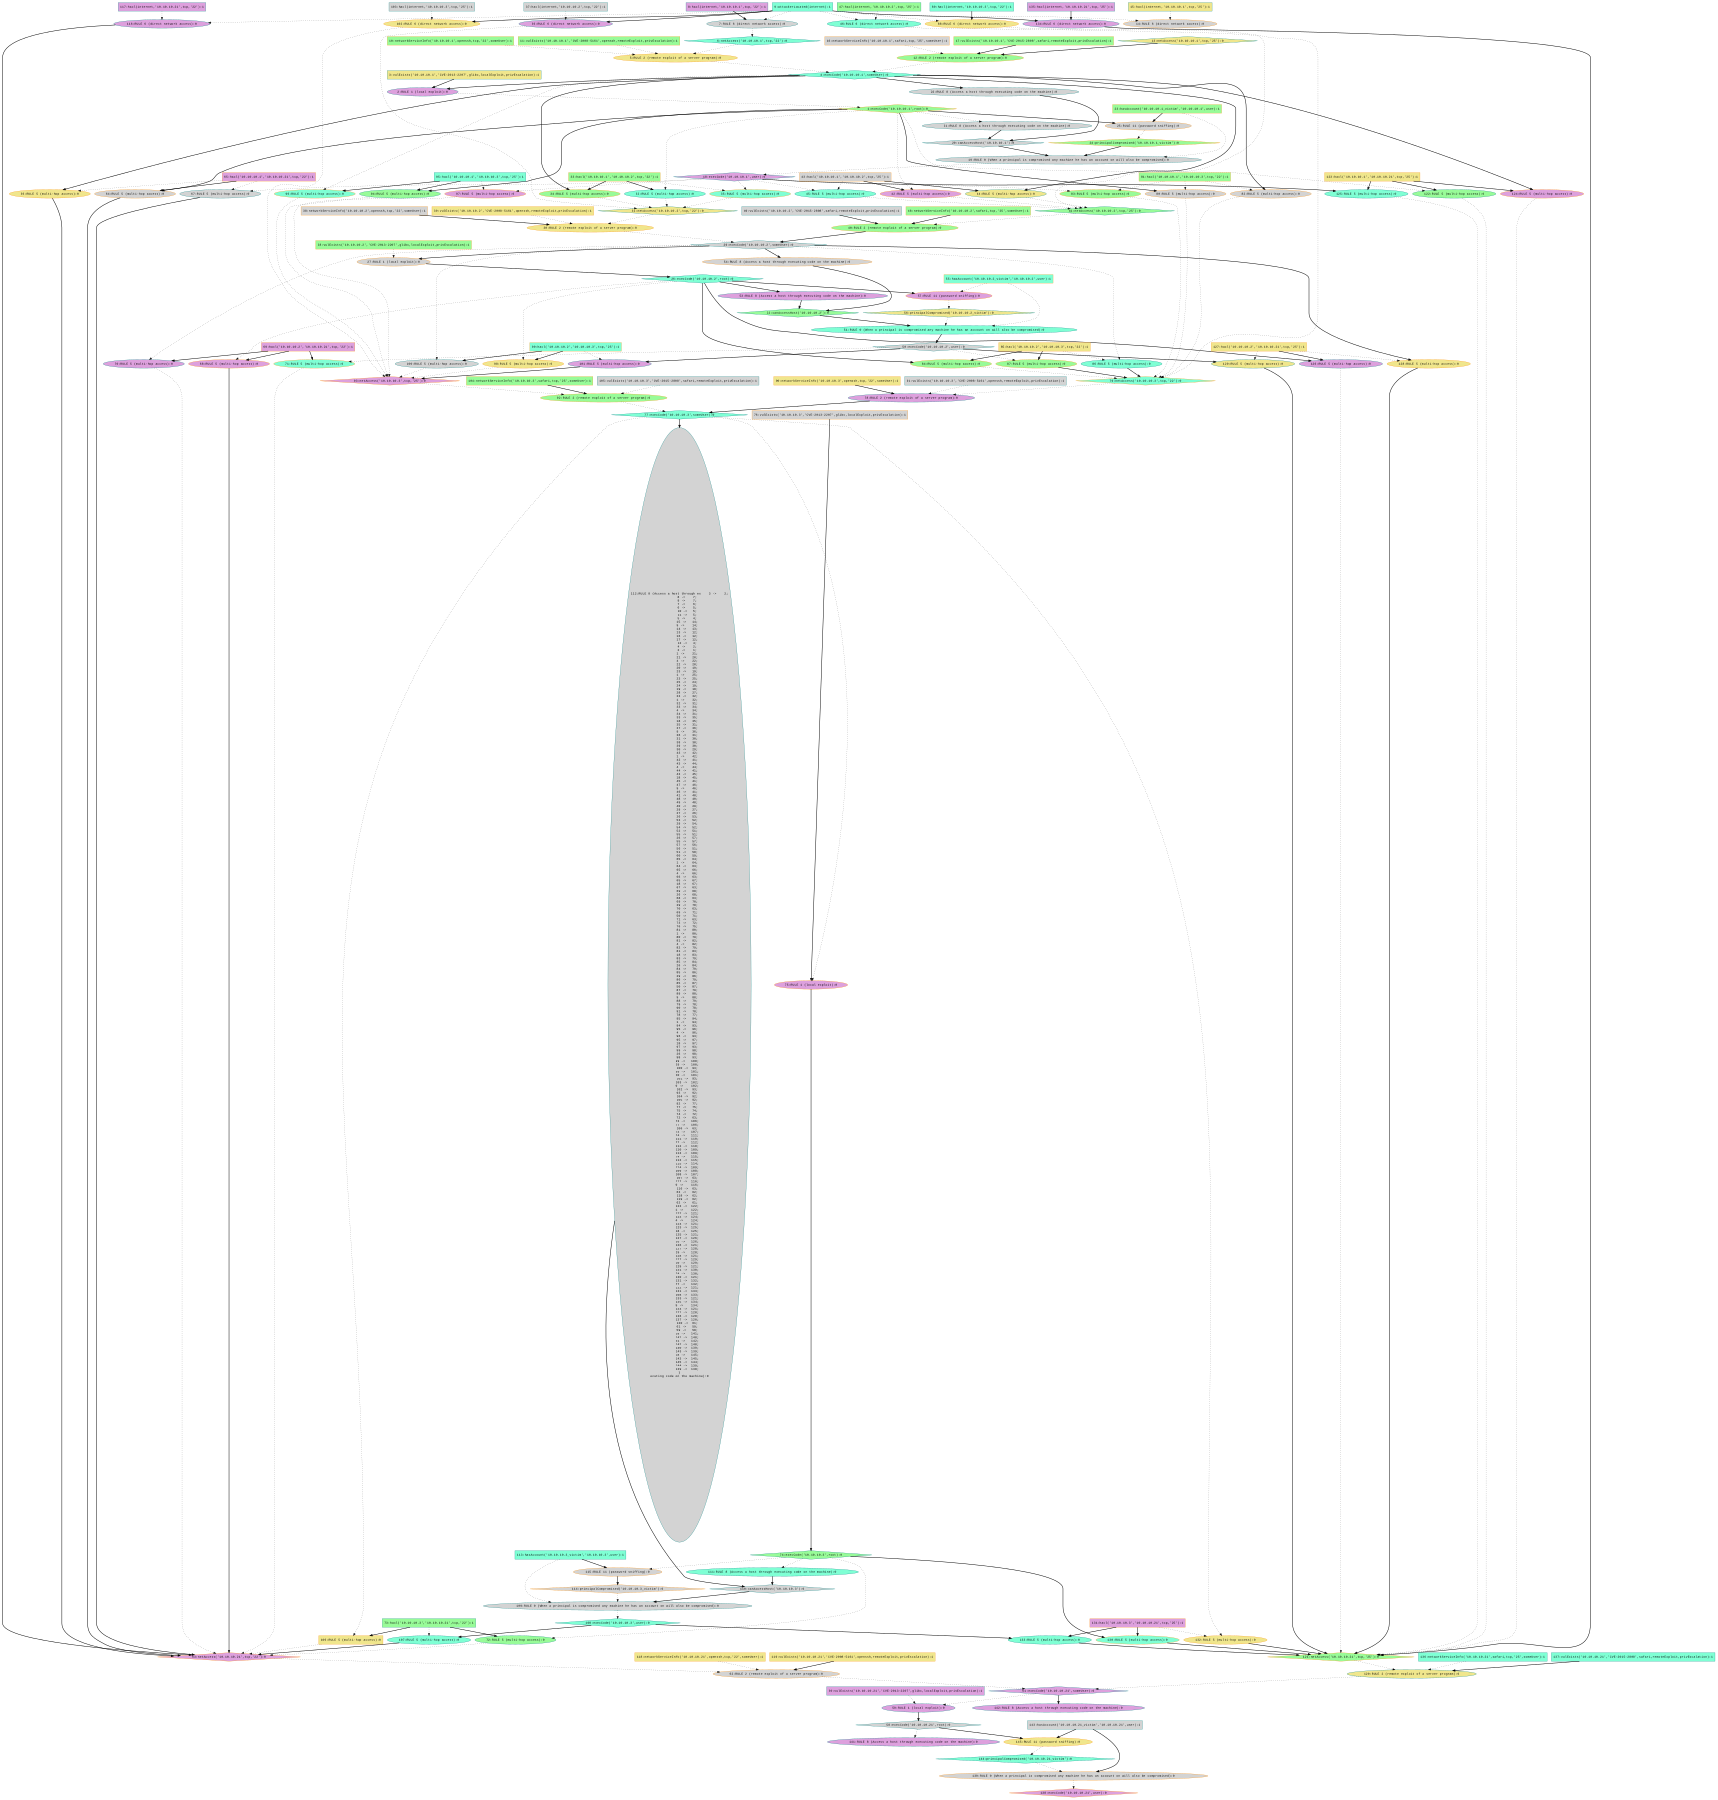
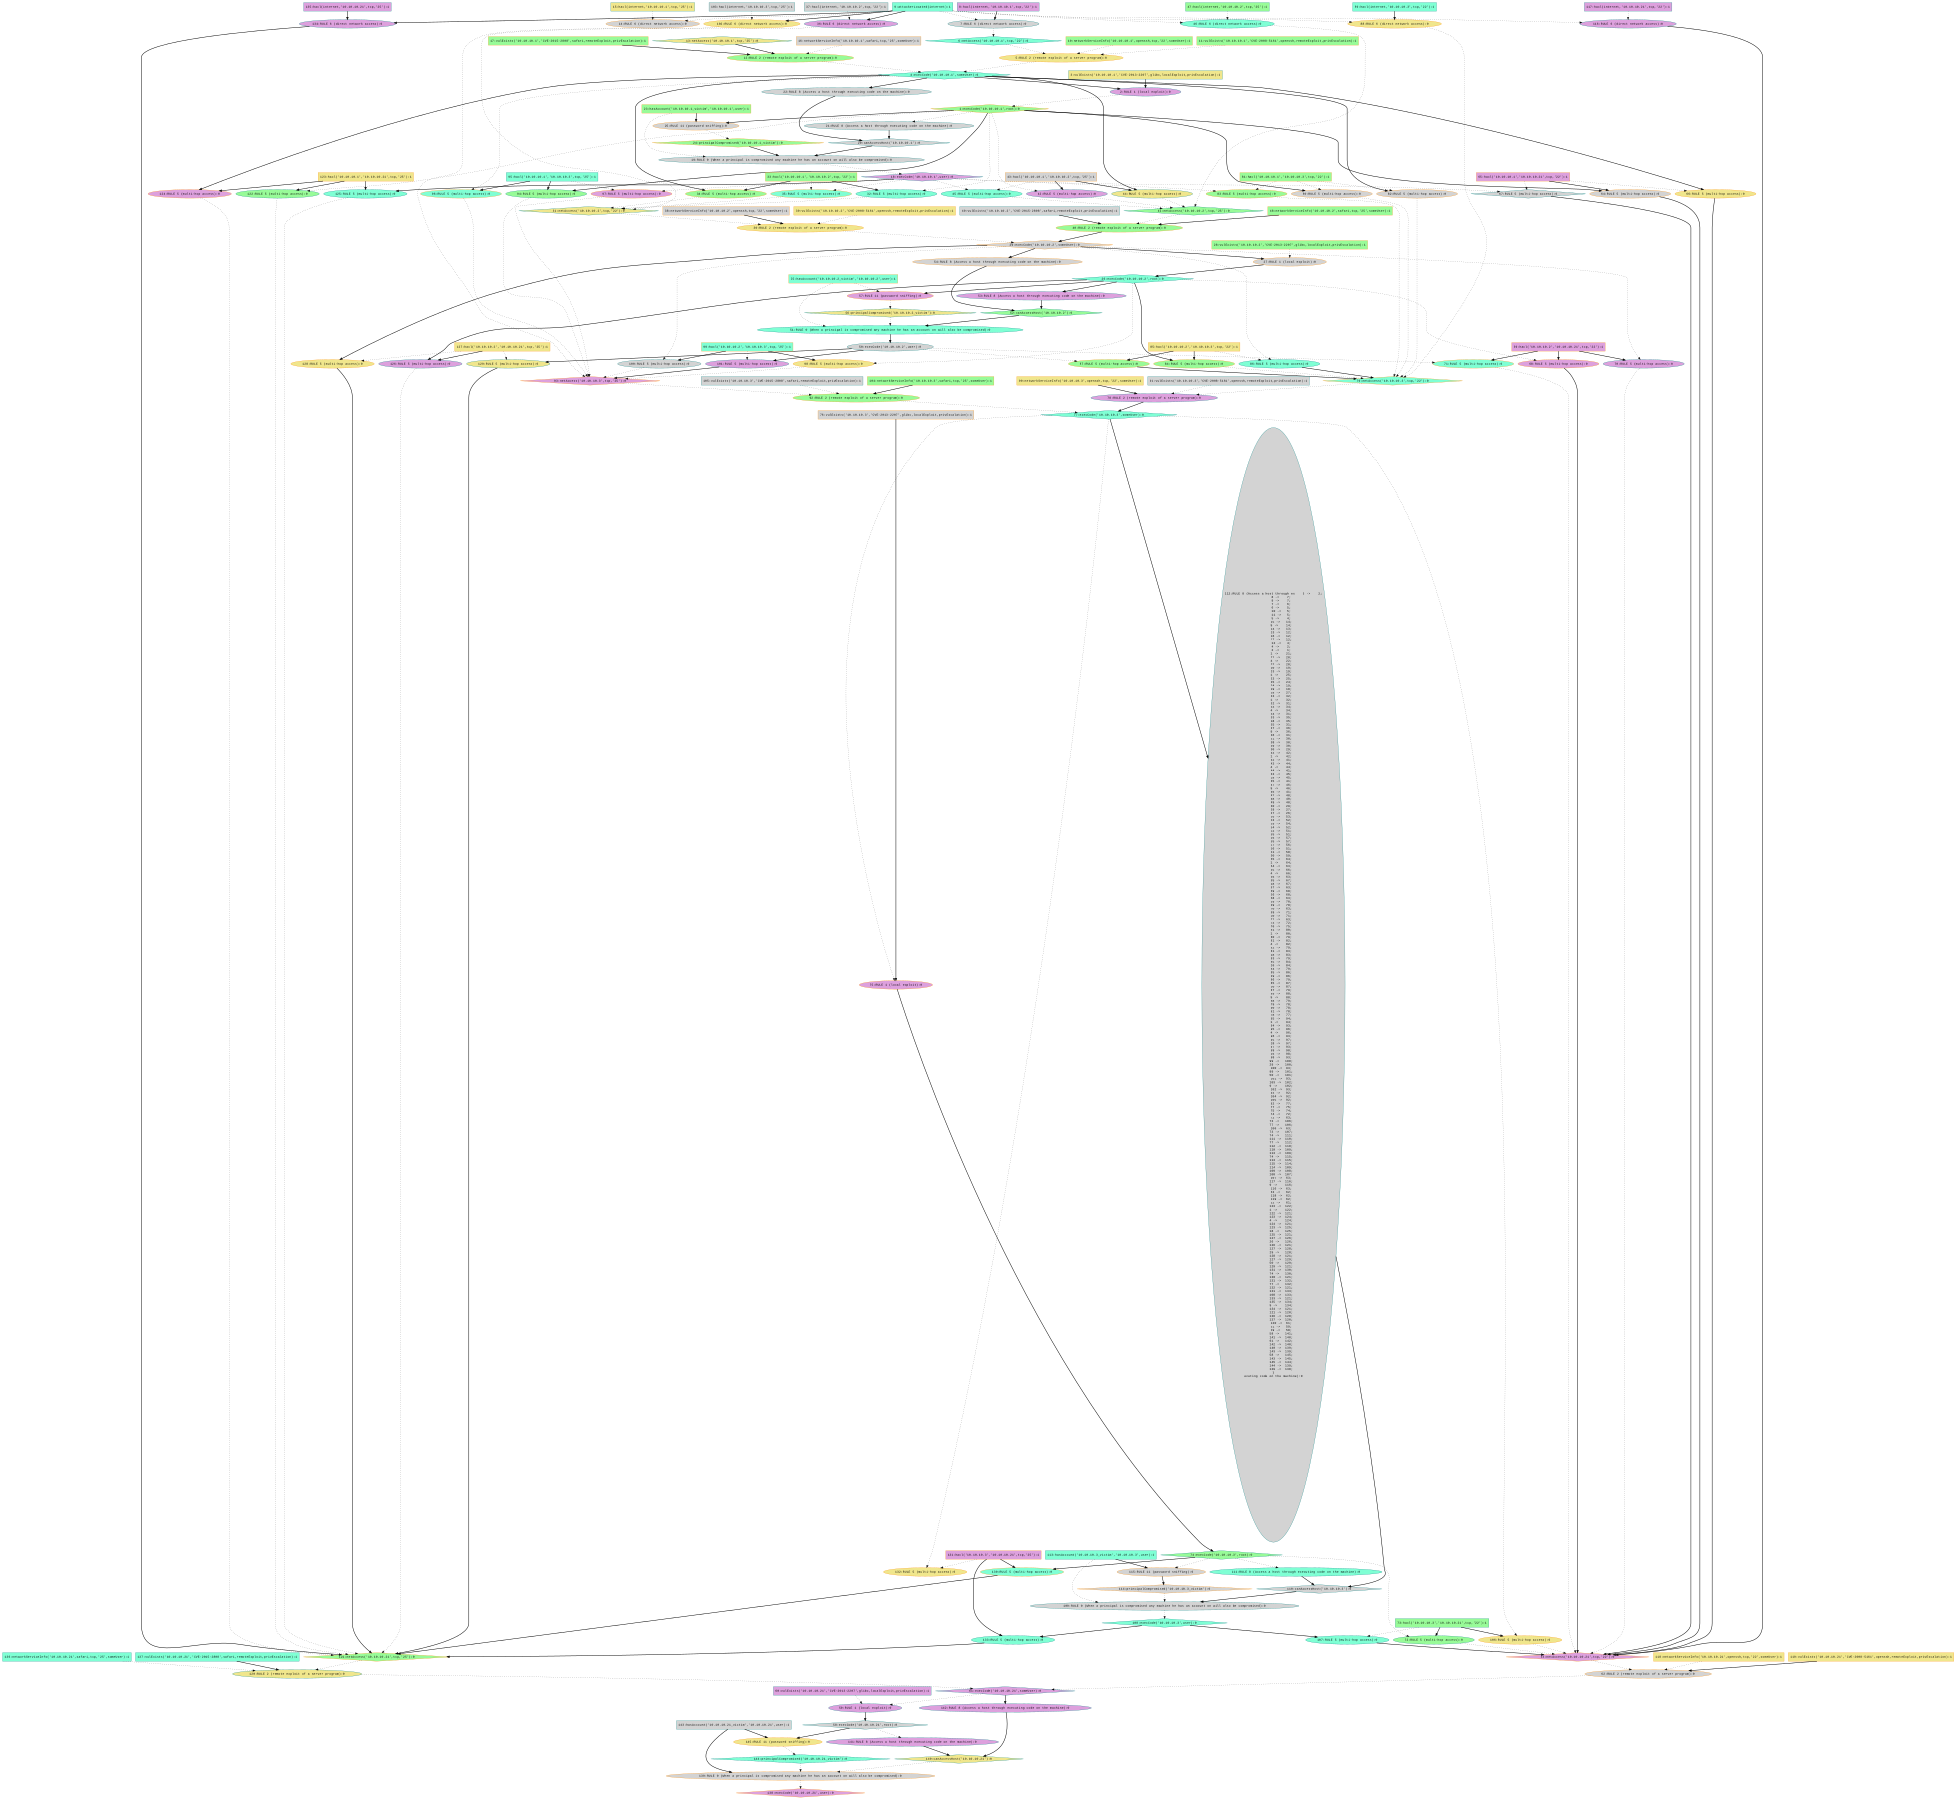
(220, 194) -> (1528, 194)
(921, 194) -> (1067, 194)
(759, 245) -> (1045, 245)
(934, 347) -> (890, 347)
(351, 1640) -> (1520, 1640)
(1284, 1648) -> none
none -> (959, 1759)
